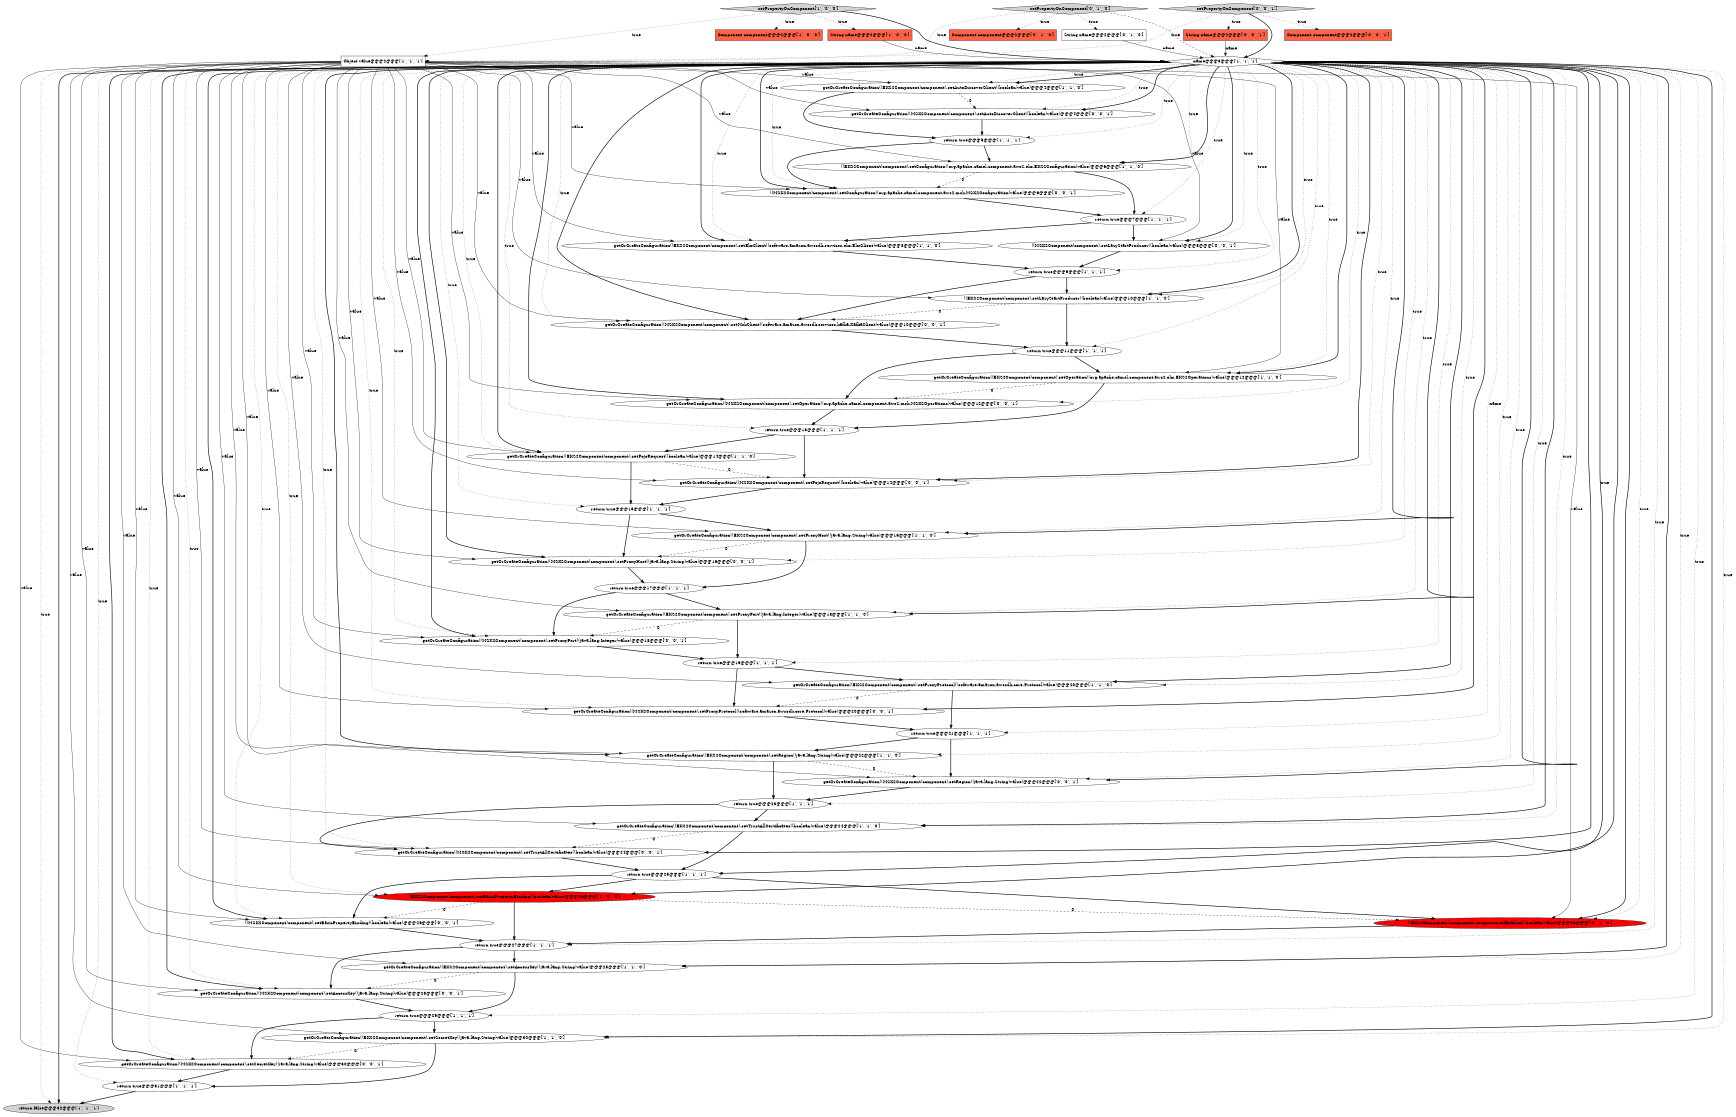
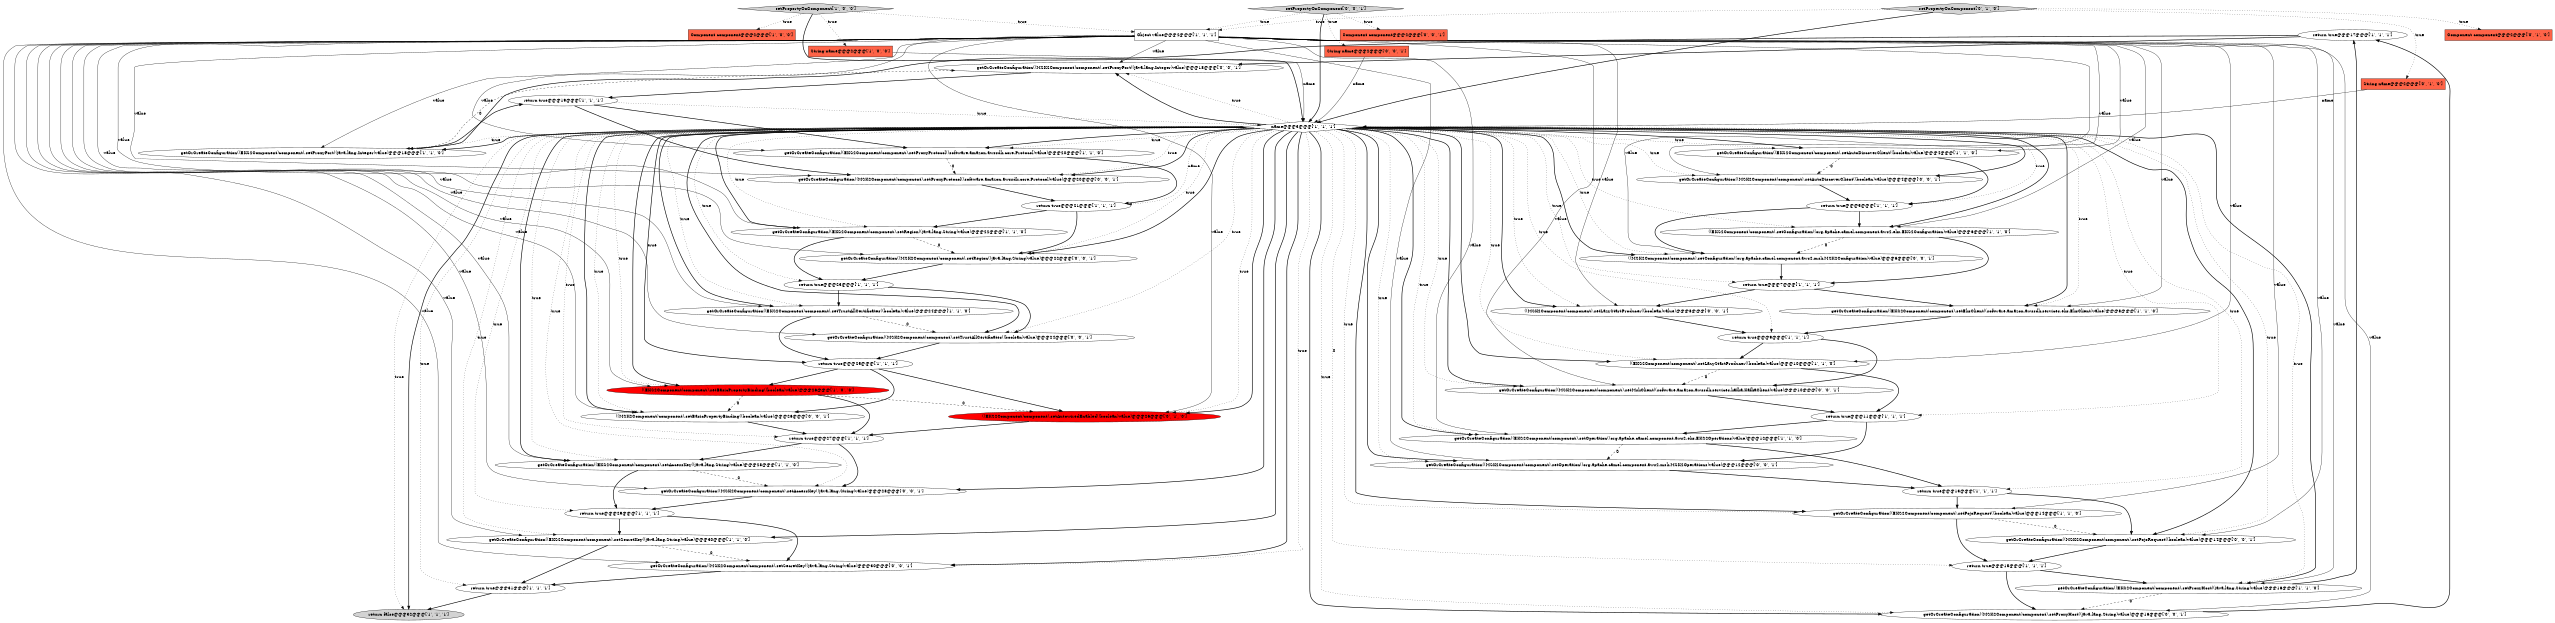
(1160, 26) -> (1625, 58)
(1104, 35) -> (2403, 84)
(453, 285) -> (1334, 351)
(1439, 559) -> (936, 114)
